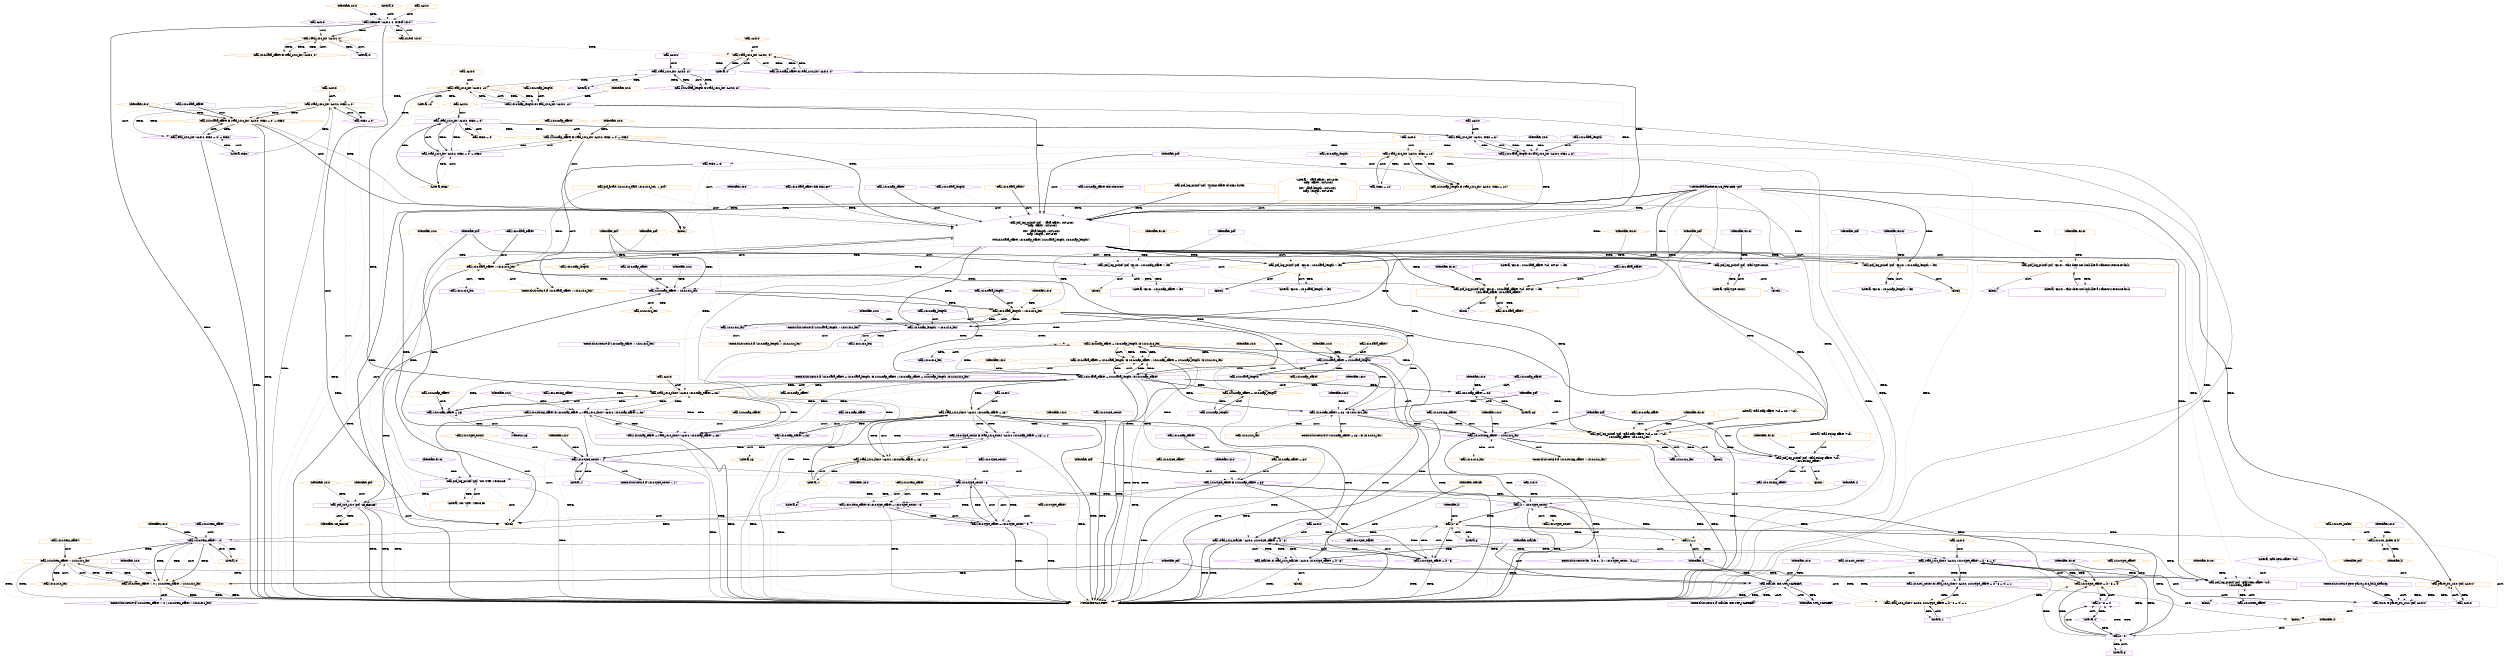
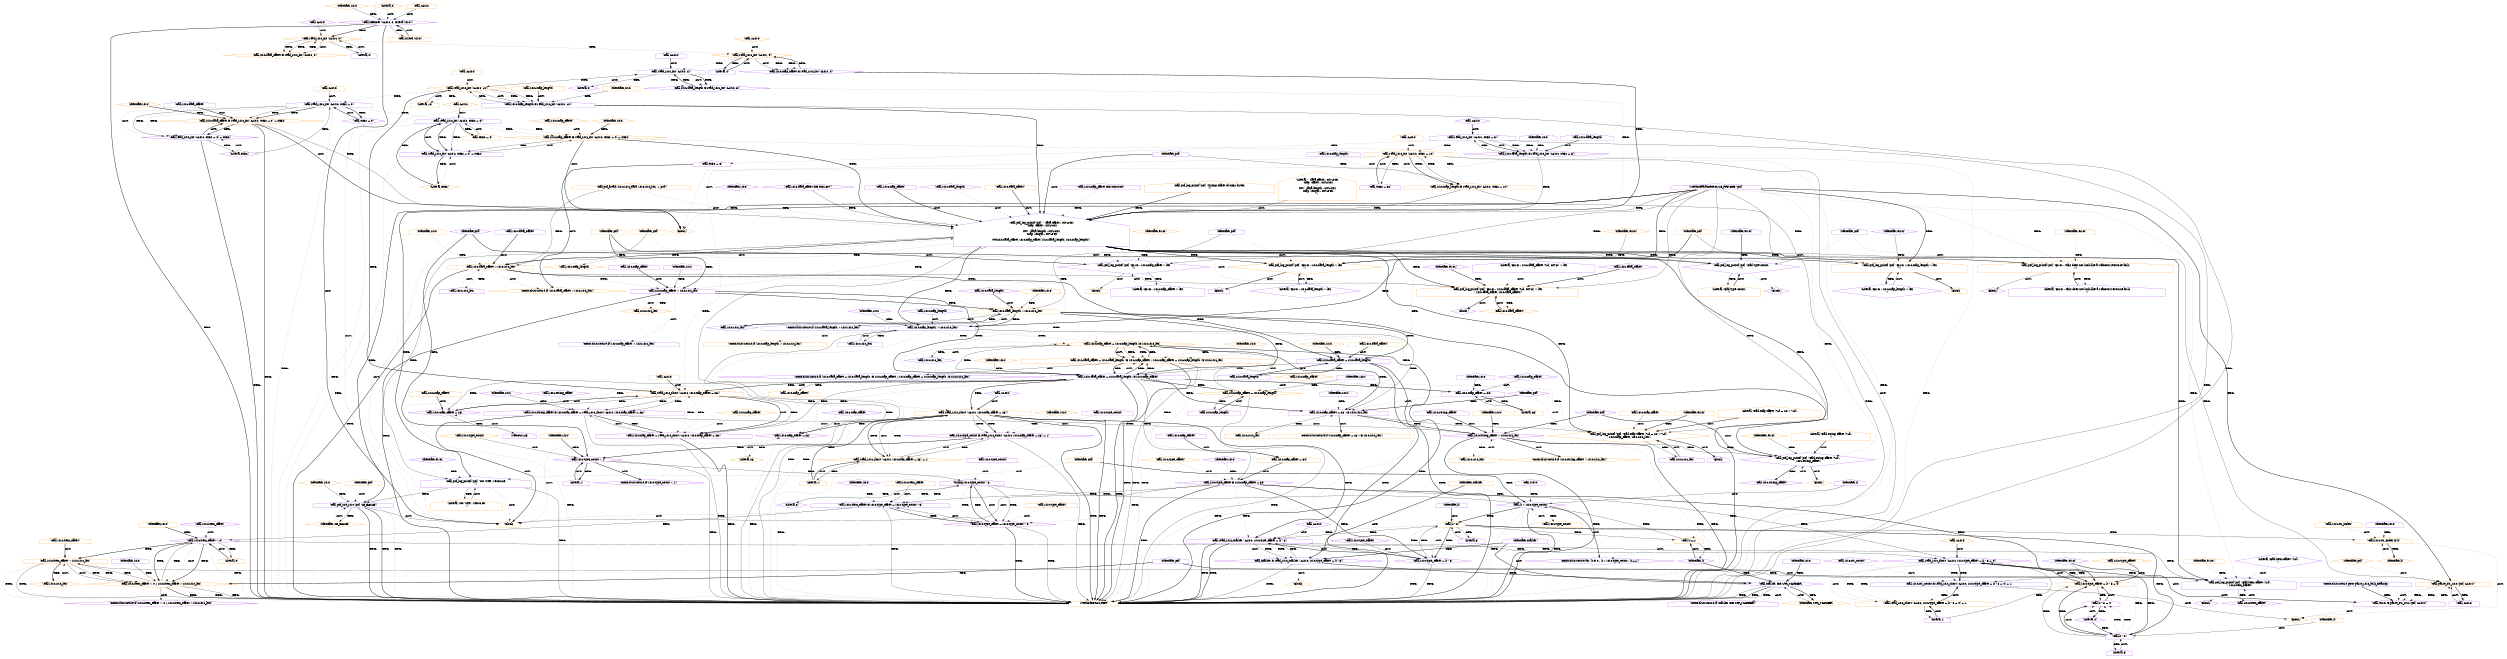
(400, 31) -> (400, 31)
(593, 47) -> (593, 47)
(329, 105) -> (329, 105)
(974, 128) -> none
(1380, 187) -> (1380, 187)
(720, 336) -> (664, 325)
(1883, 393) -> (1883, 393)
(972, 483) -> (972, 483)
(272, 551) -> (272, 551)
(1816, 603) -> (1816, 603)
